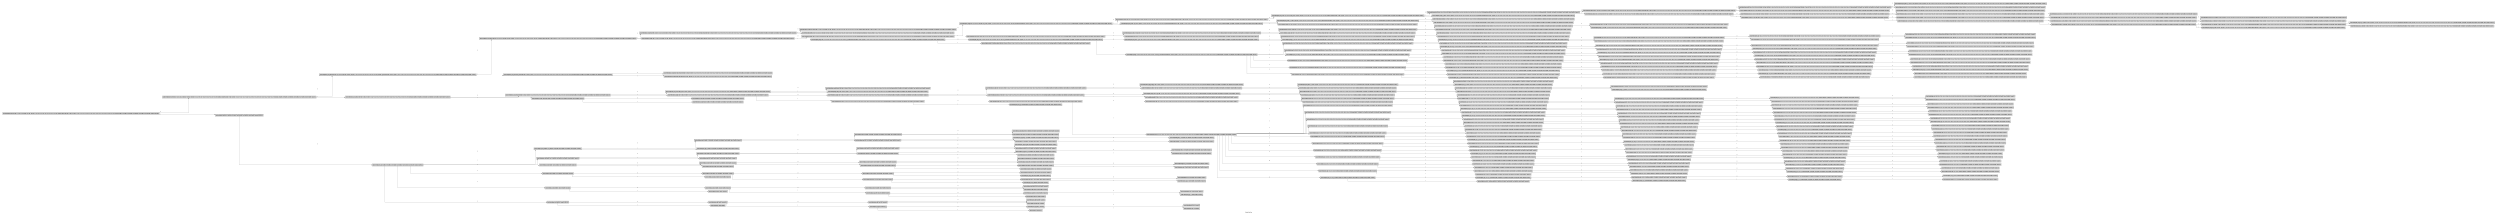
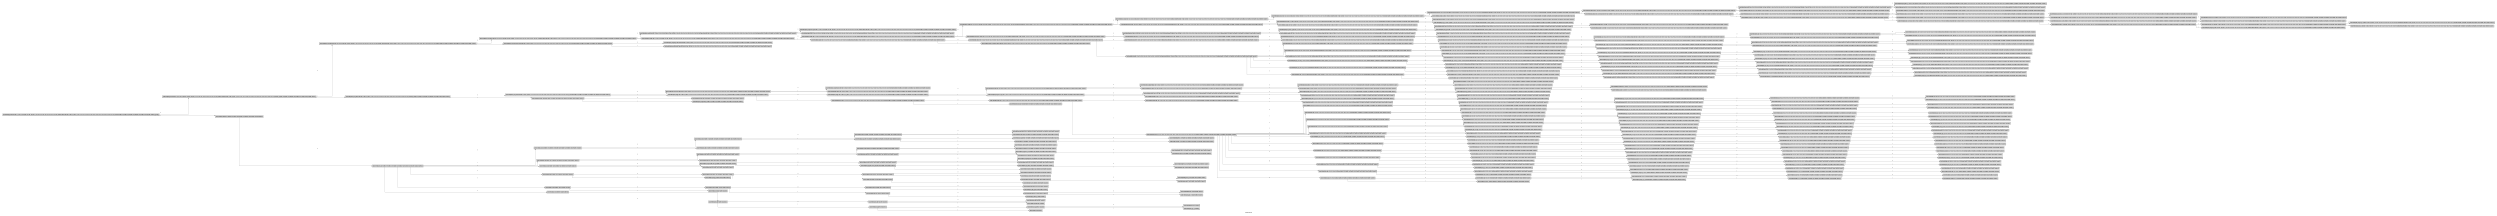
(718, 206) -> none
